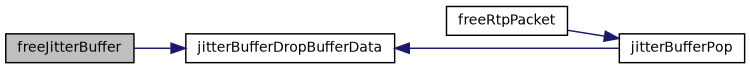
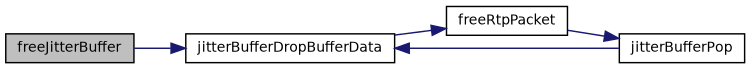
none -> (413, 33)
